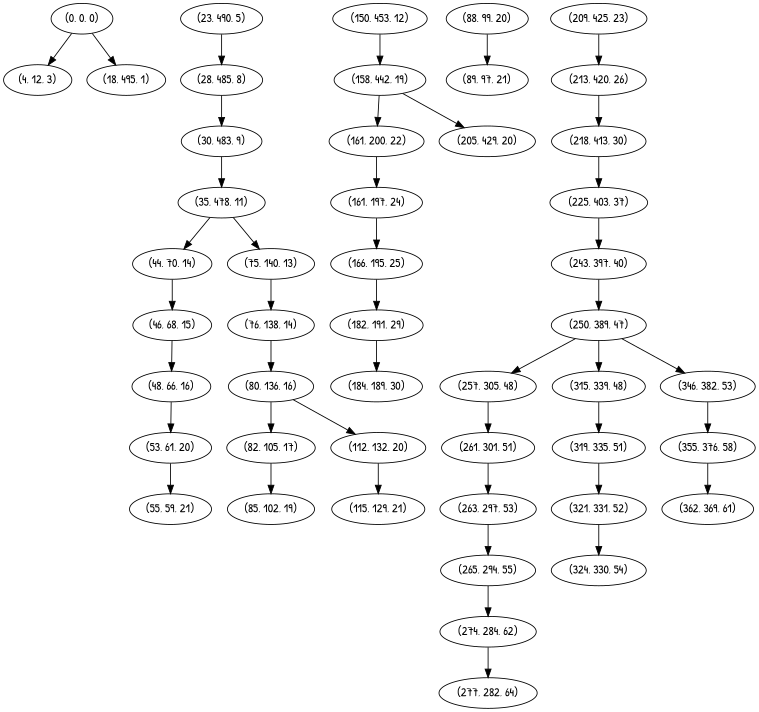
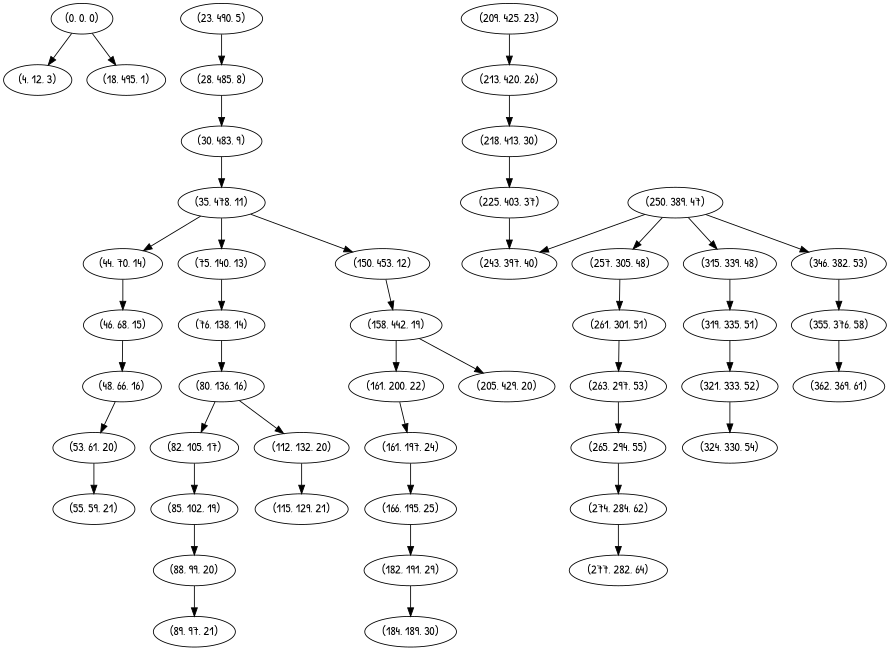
none -> (298, 232)
(599, 290) -> (596, 232)
(599, 509) -> (730, 387)
none -> (194, 536)
